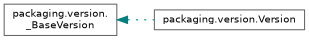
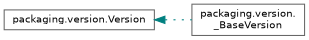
(141, 20) -> (178, 20)
